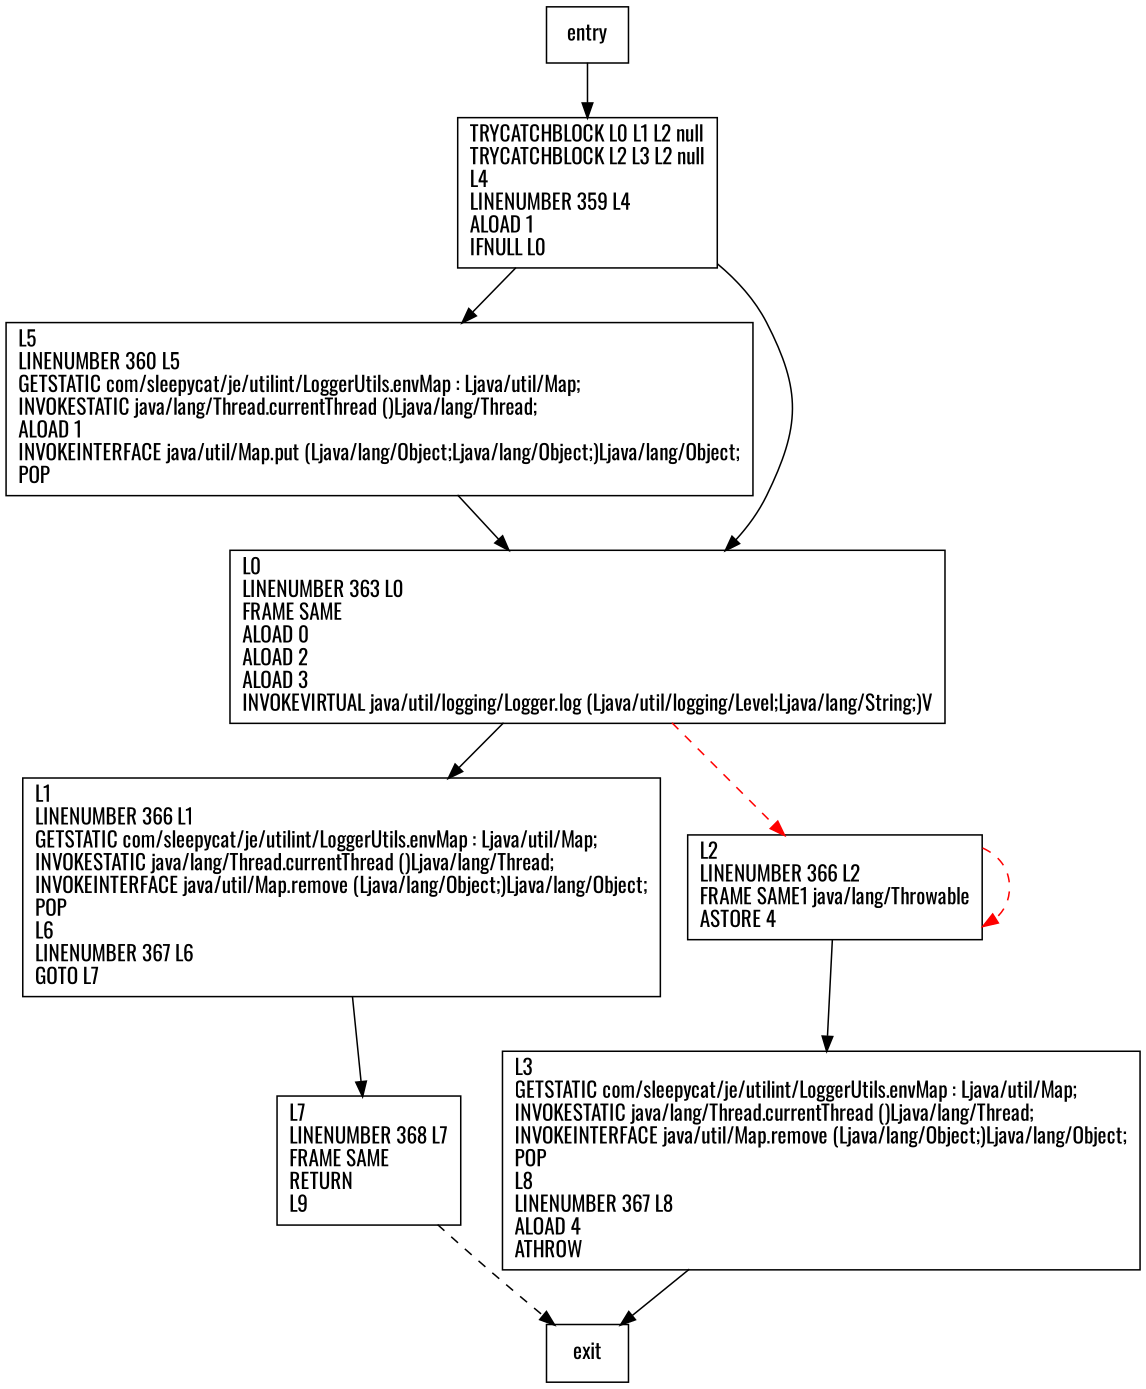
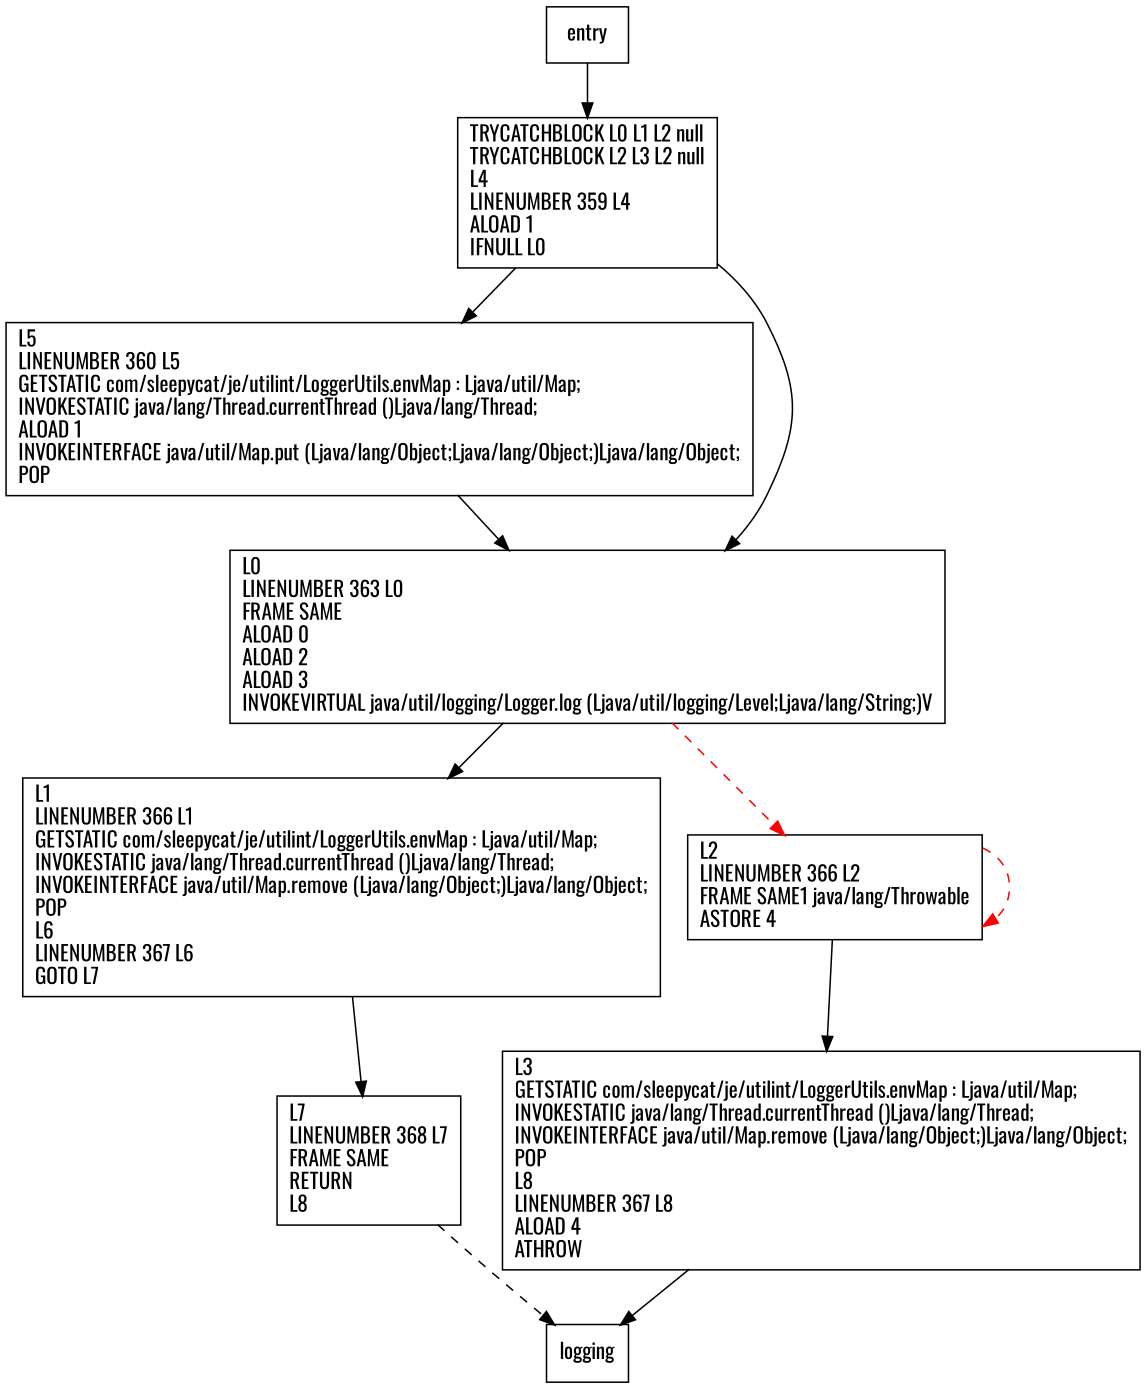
(369, 1161) -> (369, 1161)
(587, 1353) -> (587, 1353)
